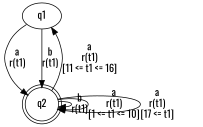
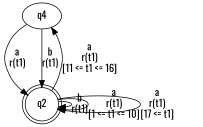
(42, 16) -> (42, 16)
